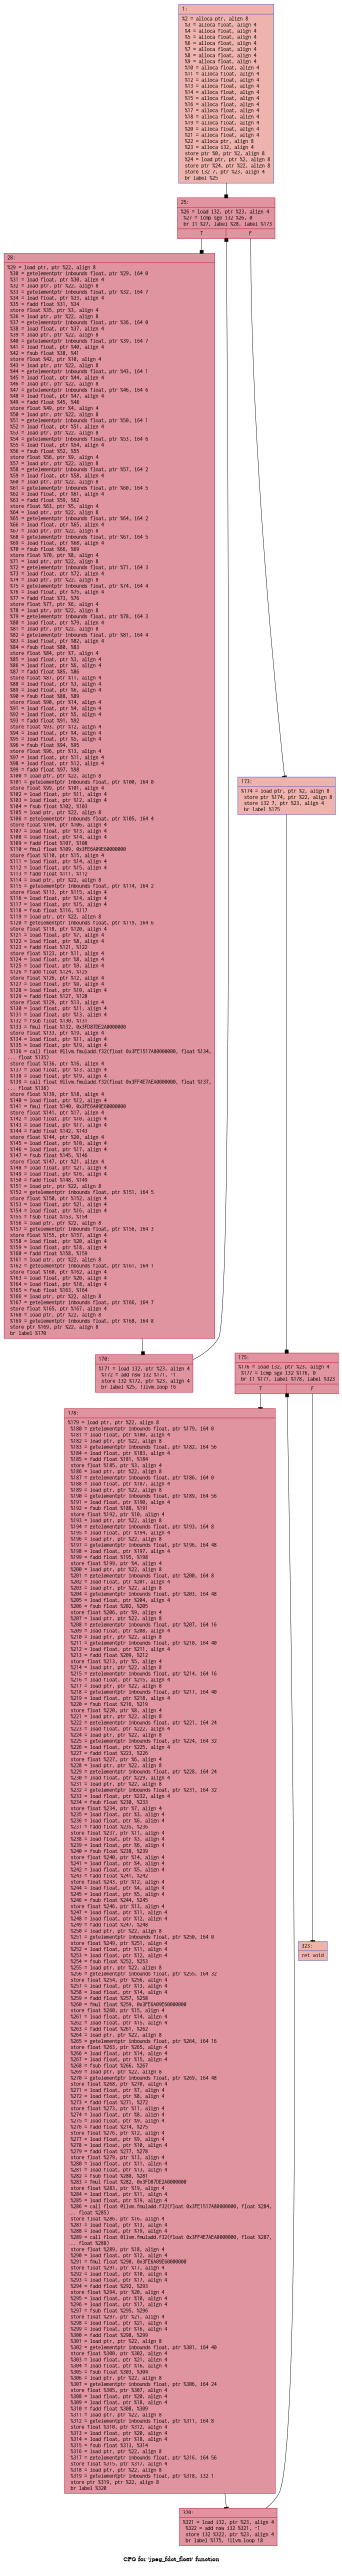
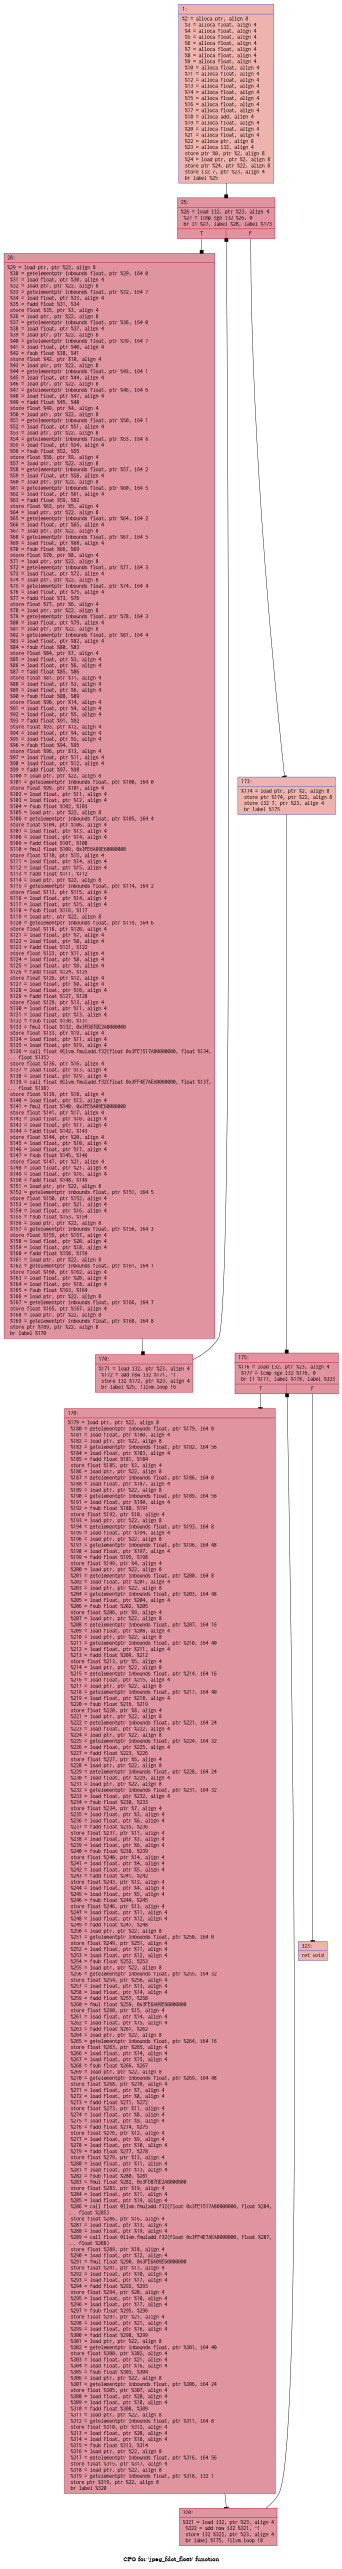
(221, 117) -> (218, 117)
